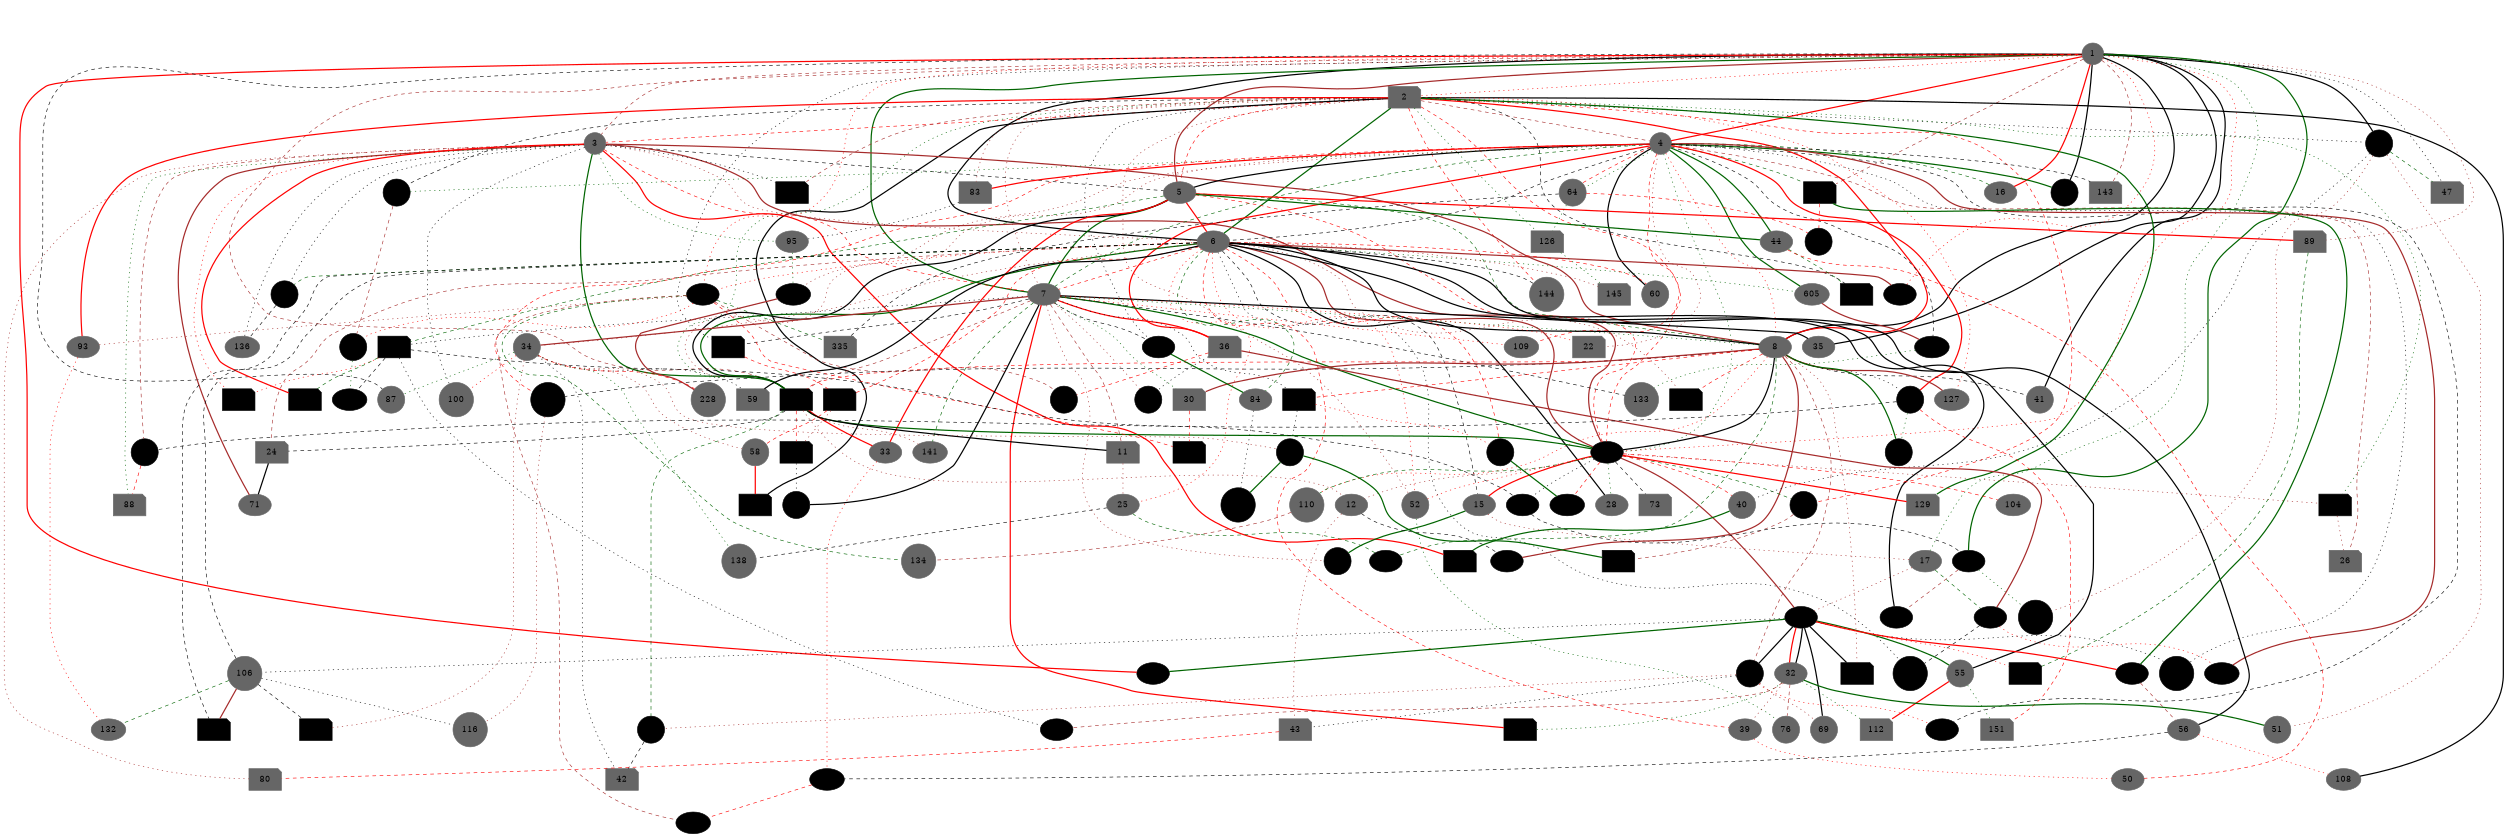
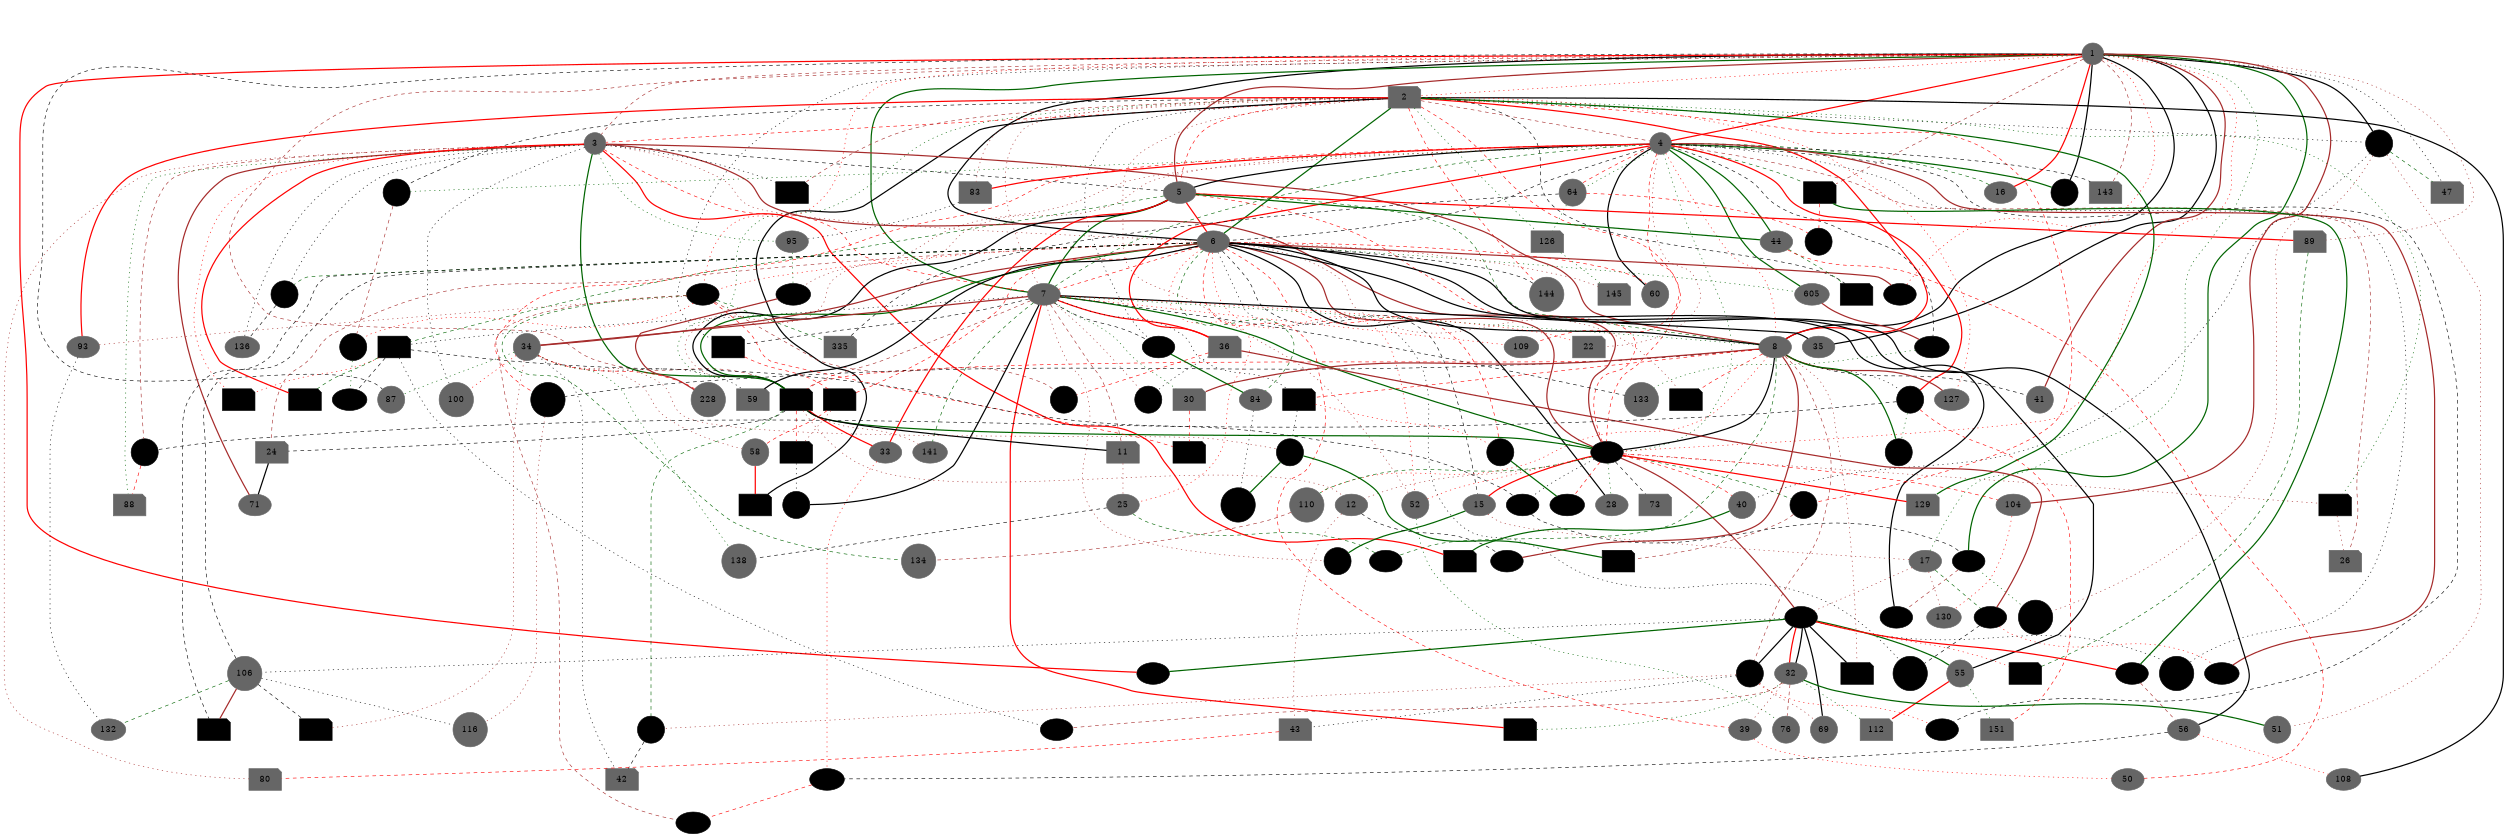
(2212, 203) -> (2212, 203)
none -> (2255, 255)
(870, 299) -> (870, 299)
(50, 543) -> (50, 543)
none -> (1944, 617)
